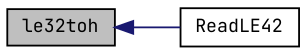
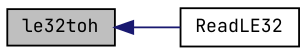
(240, 27) -> (240, 27)
